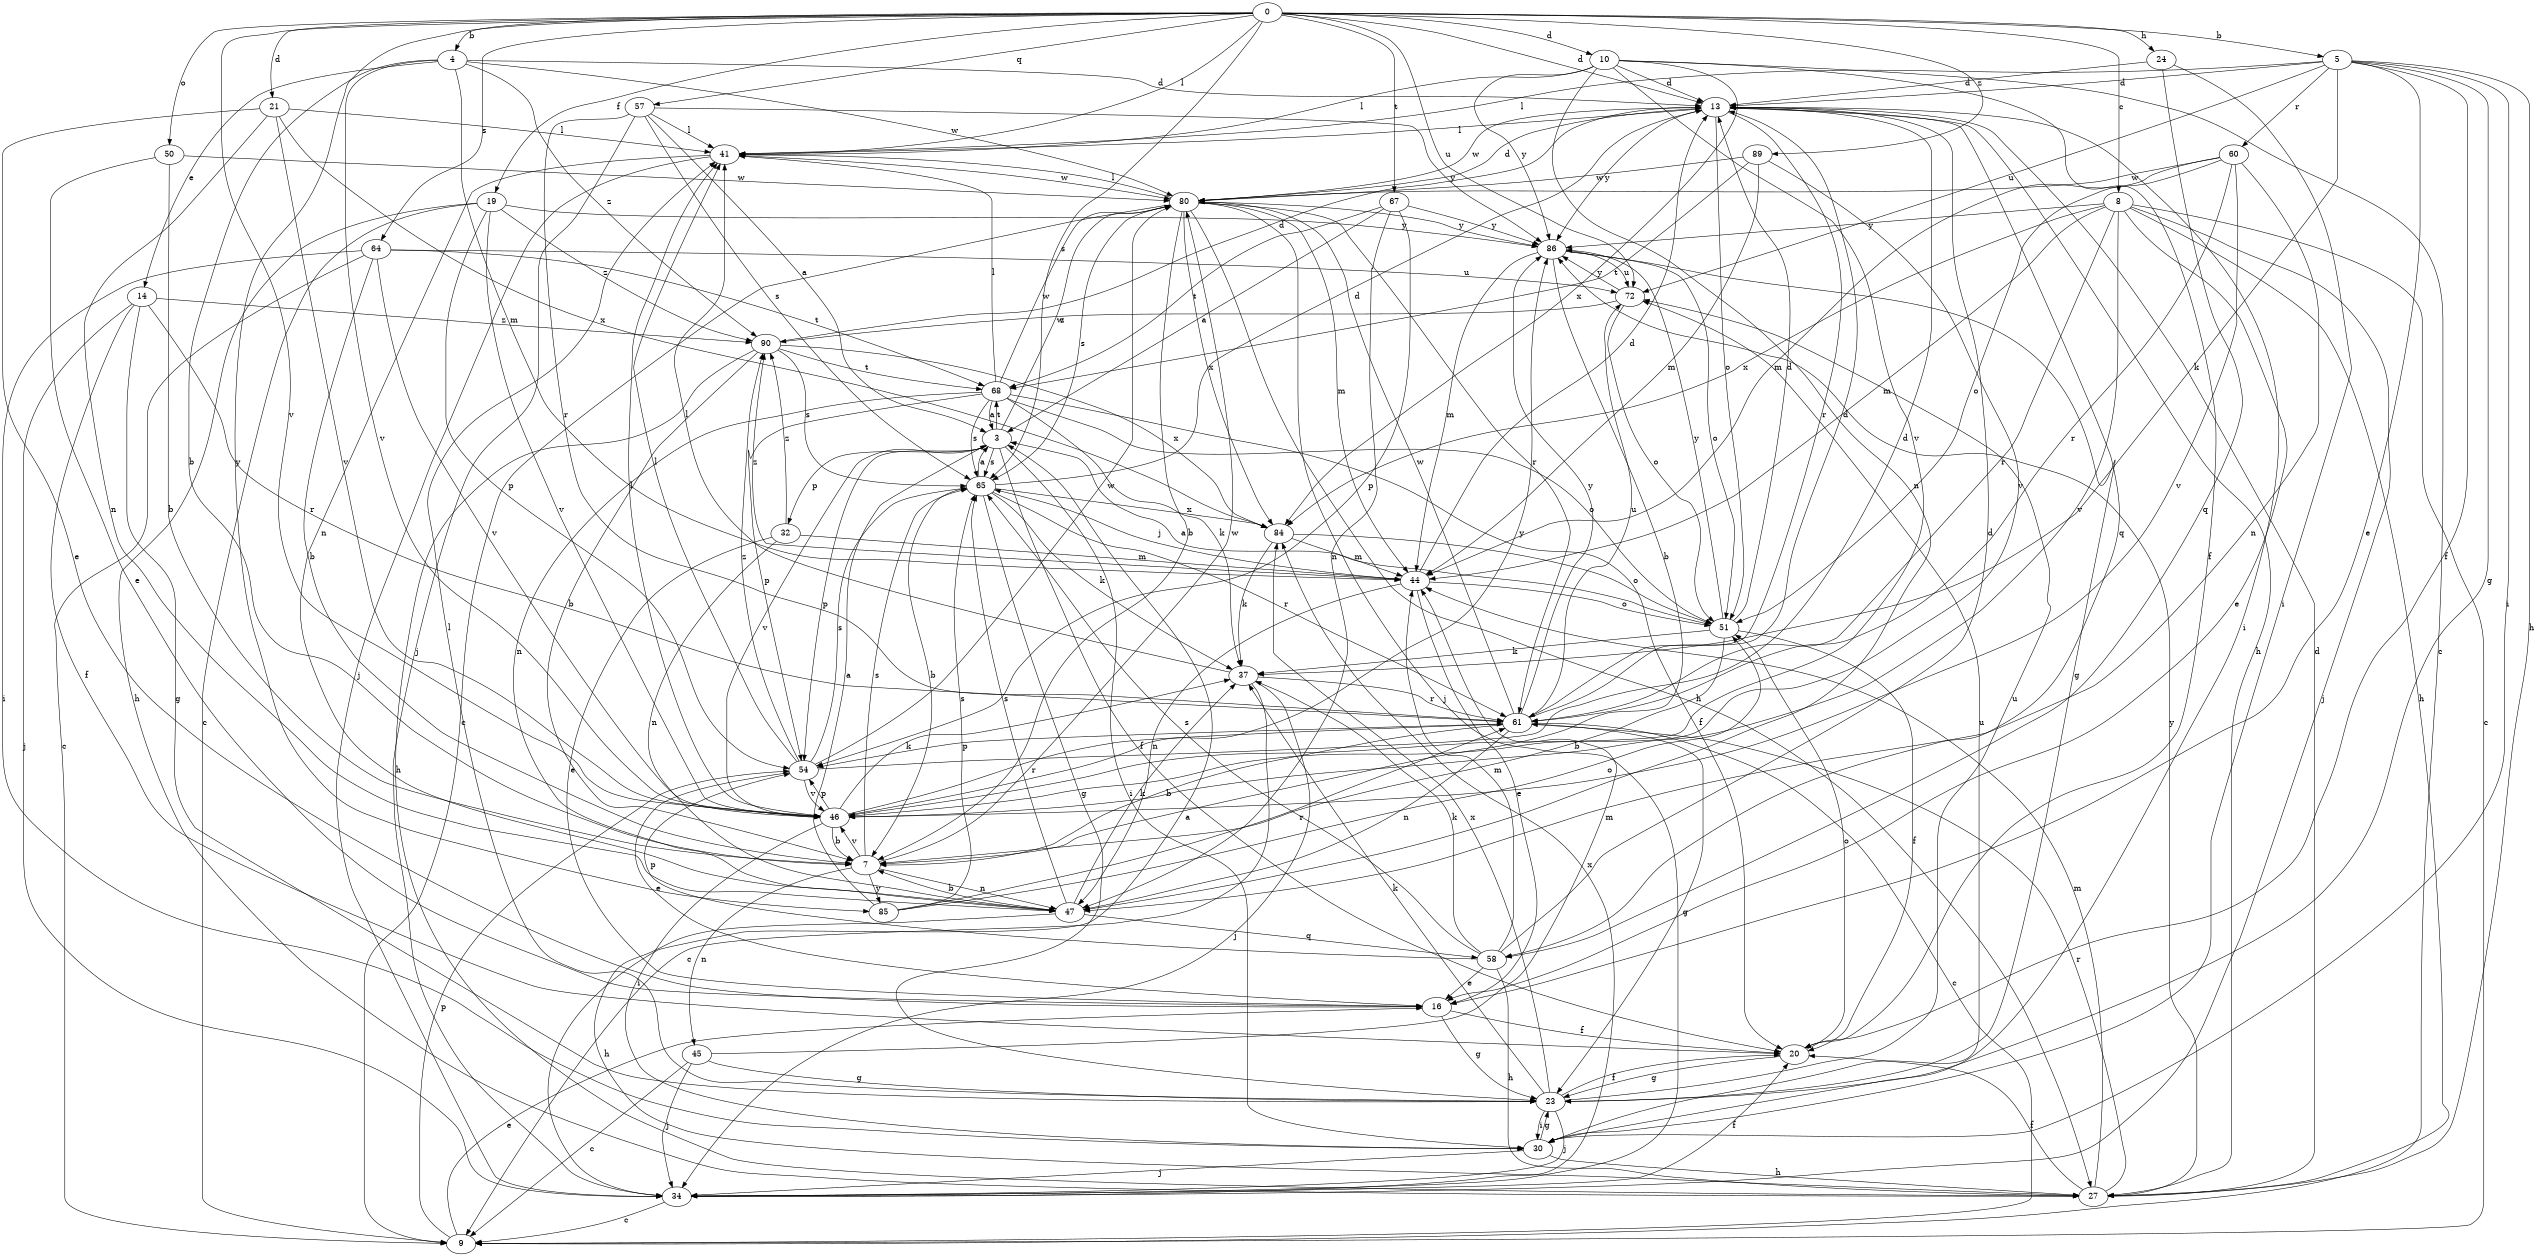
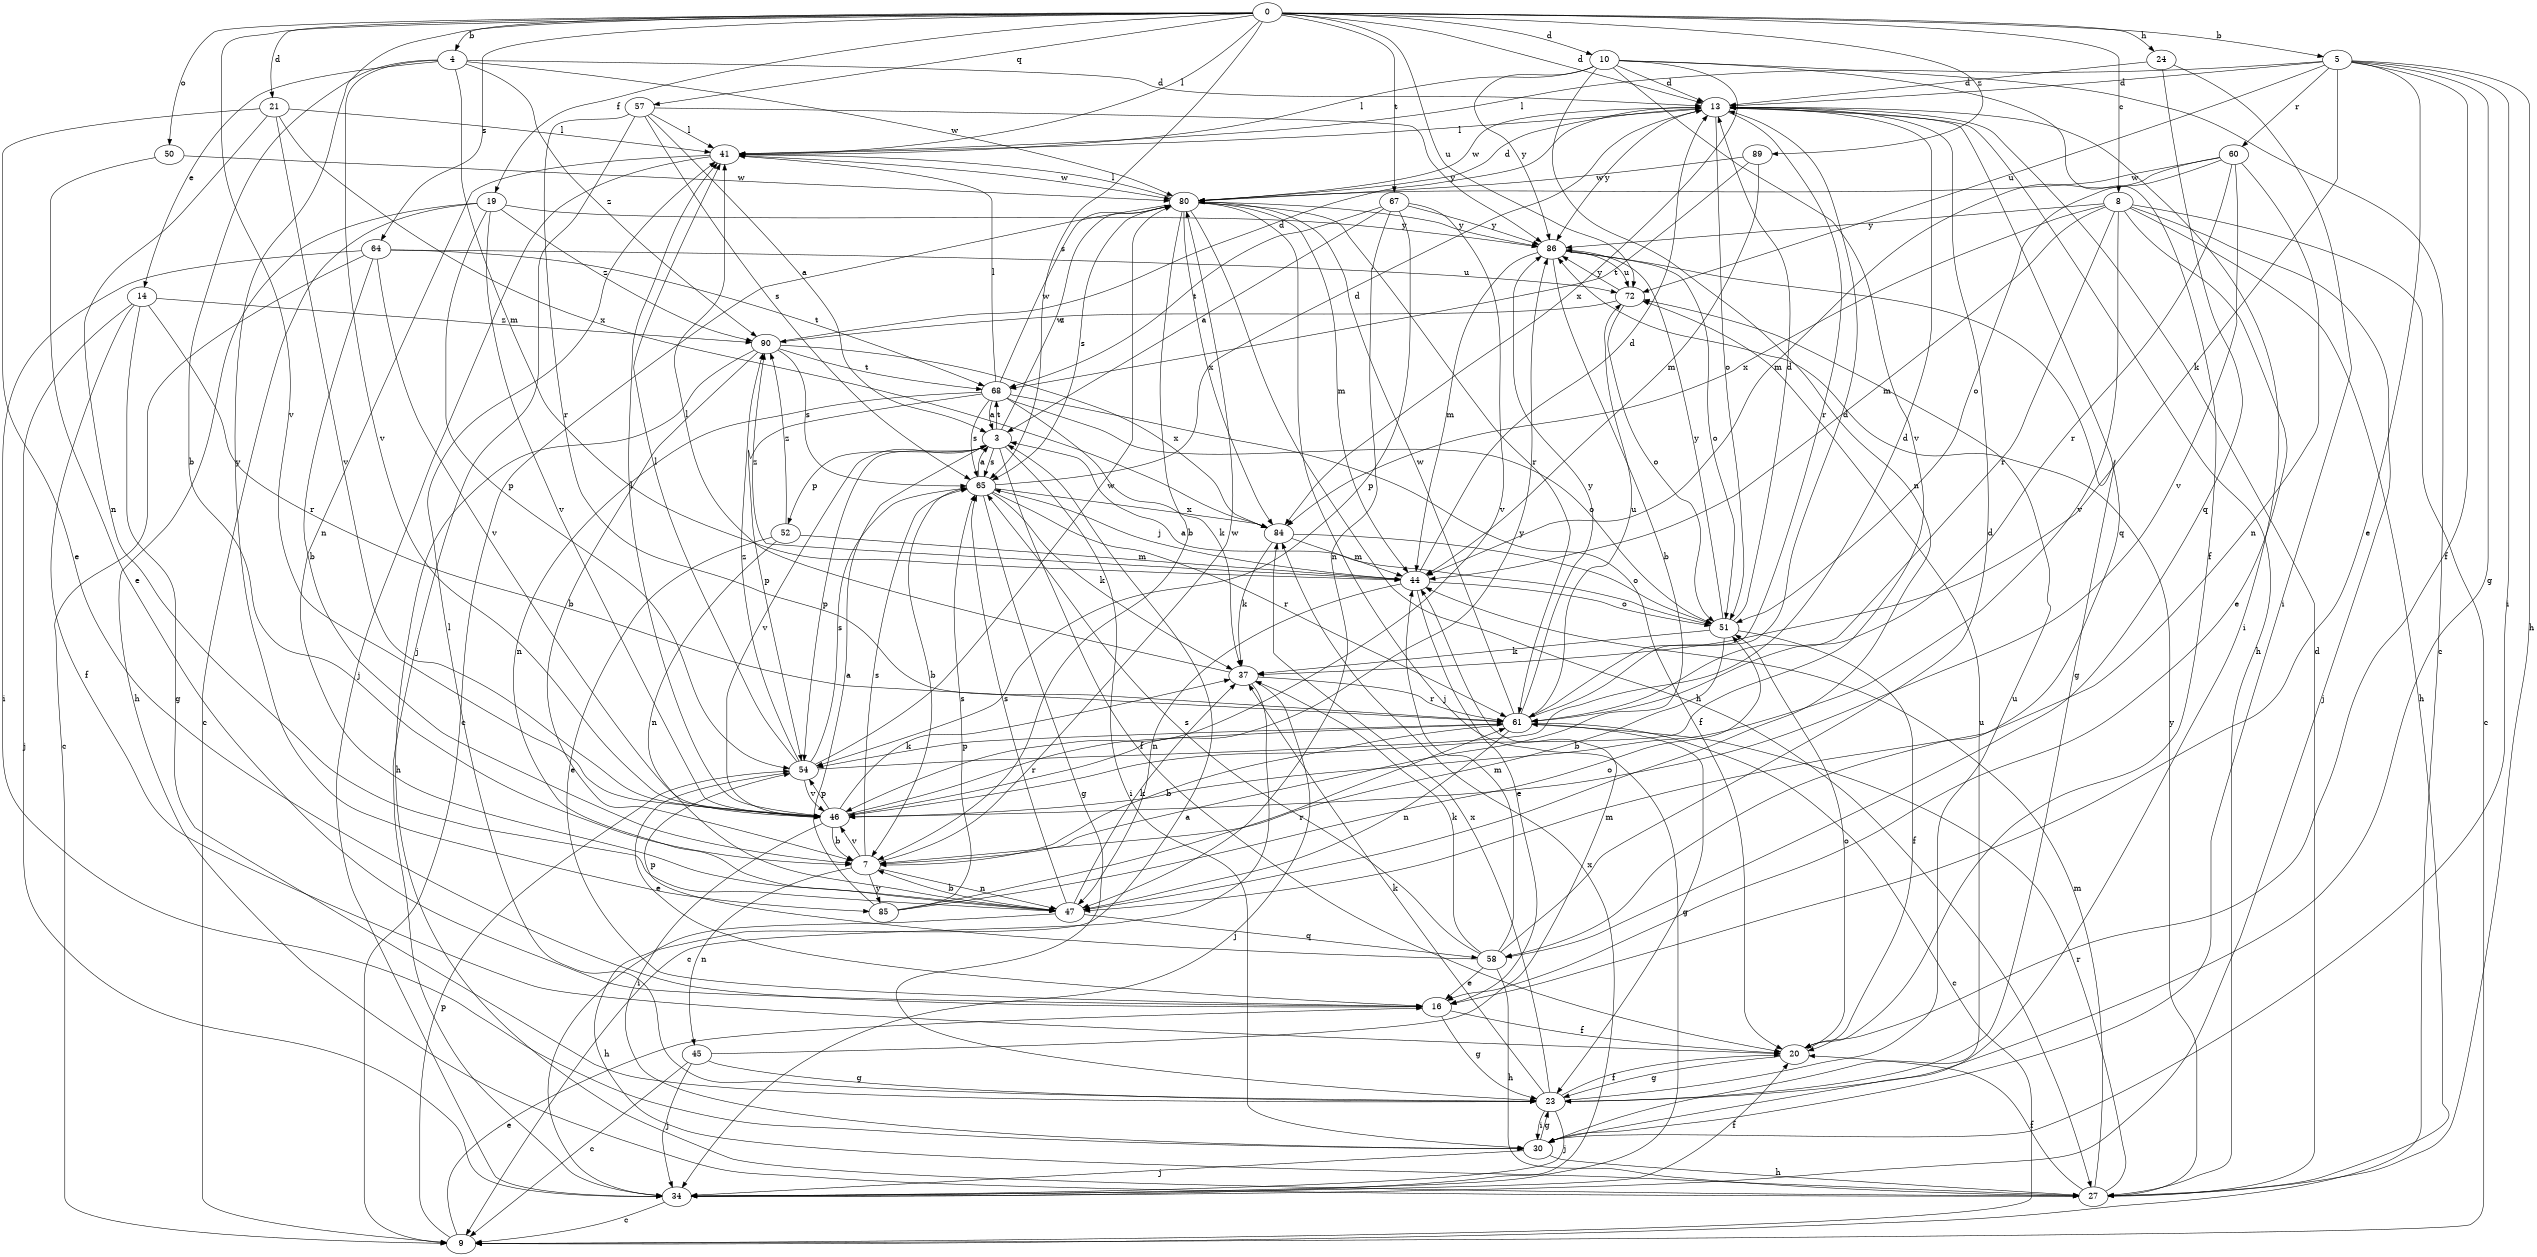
(786, 534) -> (786, 534)
(293, 712) -> none
(1702, 729) -> (1338, 660)
